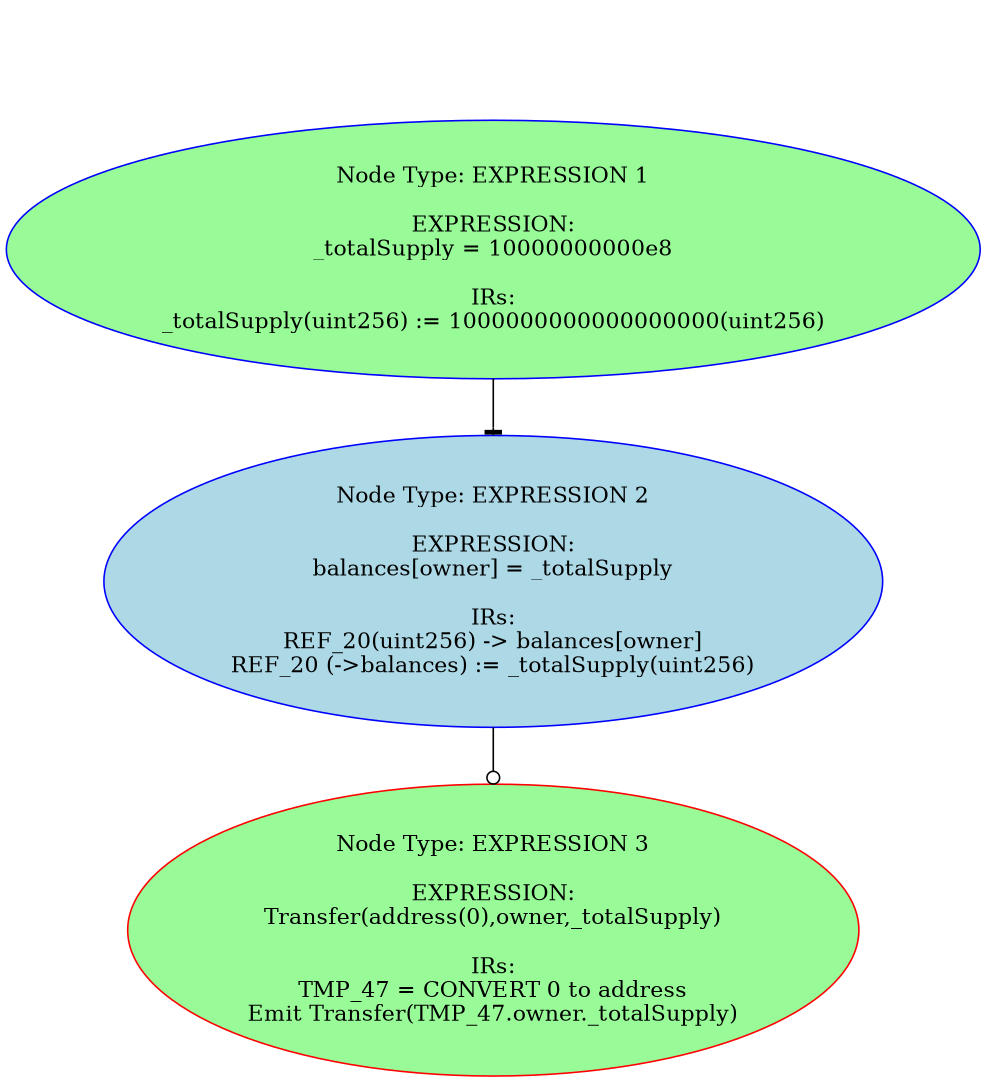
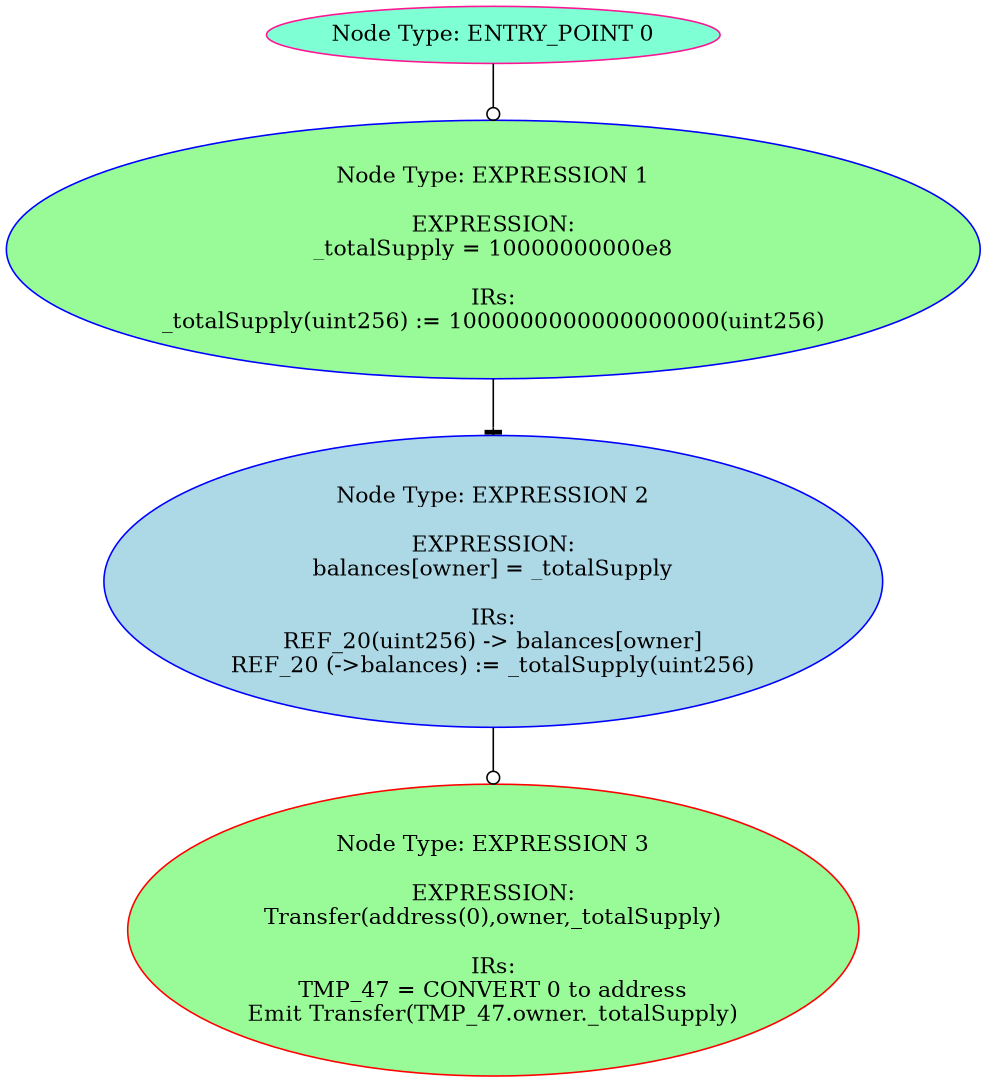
none -> (493, 35)
